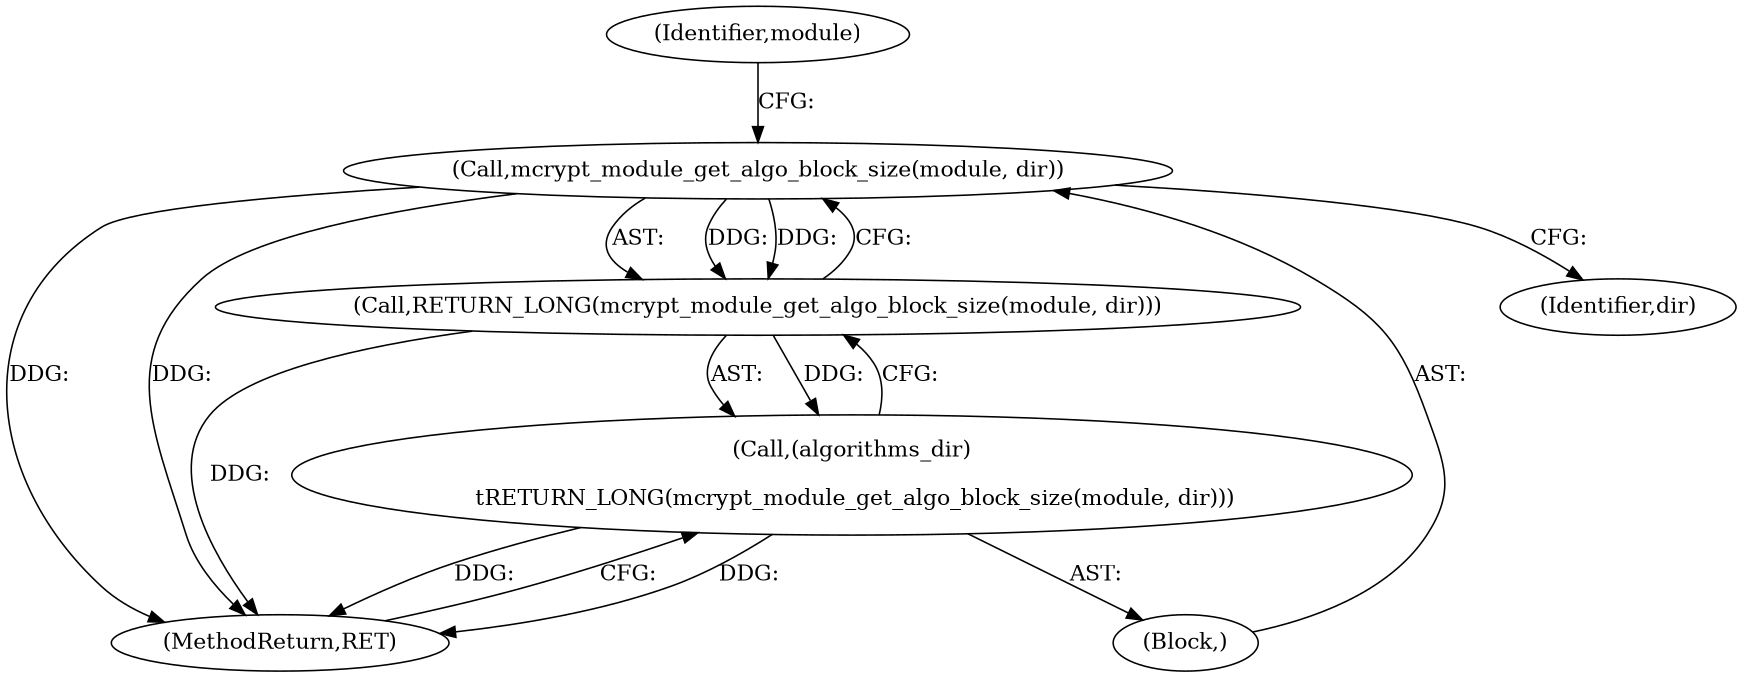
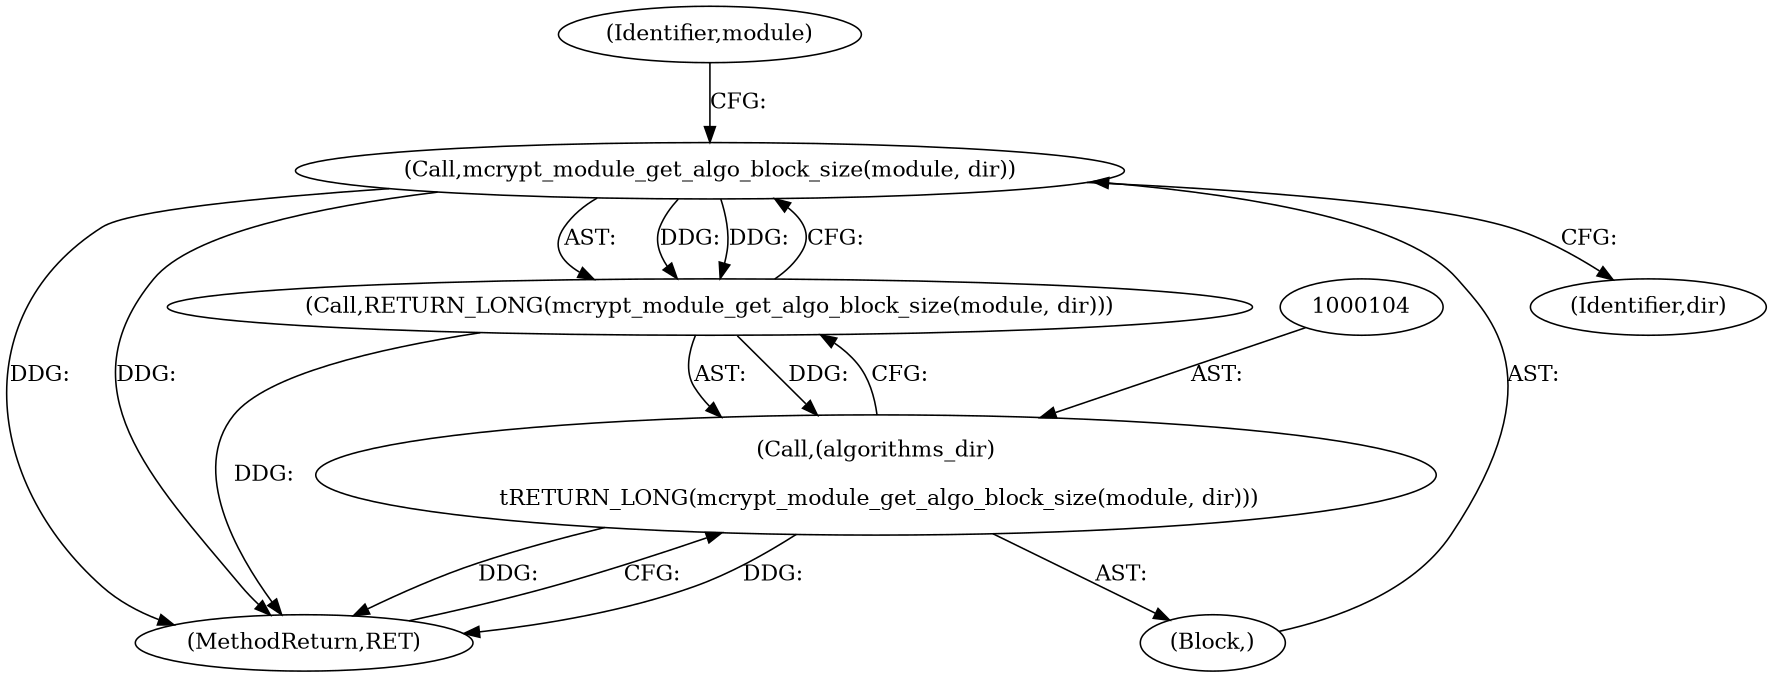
none -> (1362, 307)
